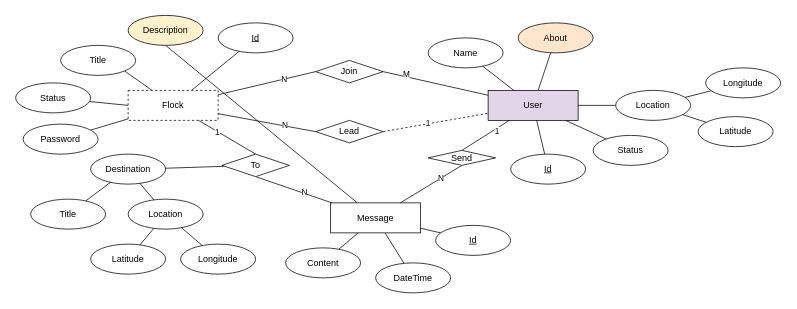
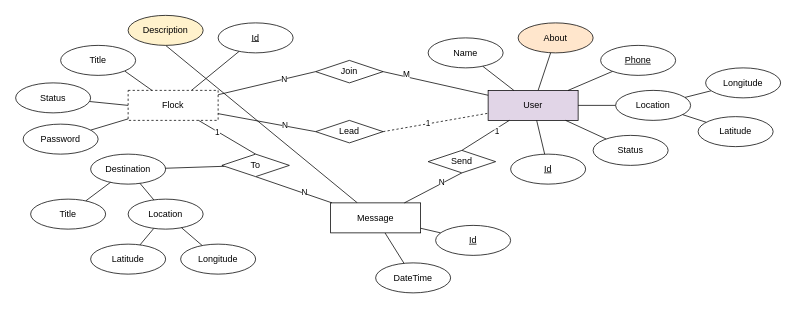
none -> (638, 60)
none -> (590, 81)
(462, 158) -> (462, 162)
(348, 241) -> none
(323, 263) -> none
